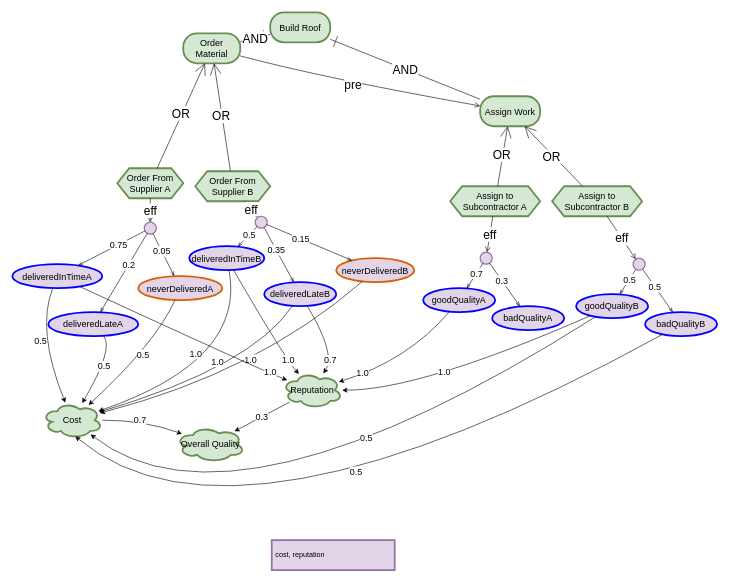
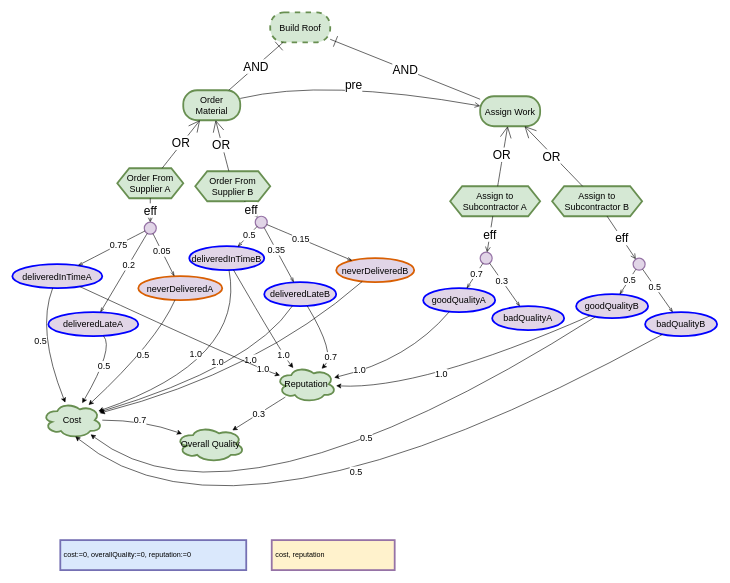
(300, 27) -> (300, 27)
(212, 48) -> (212, 105)
(312, 390) -> (306, 384)
none -> (153, 555)
(333, 555) -> (333, 555)
